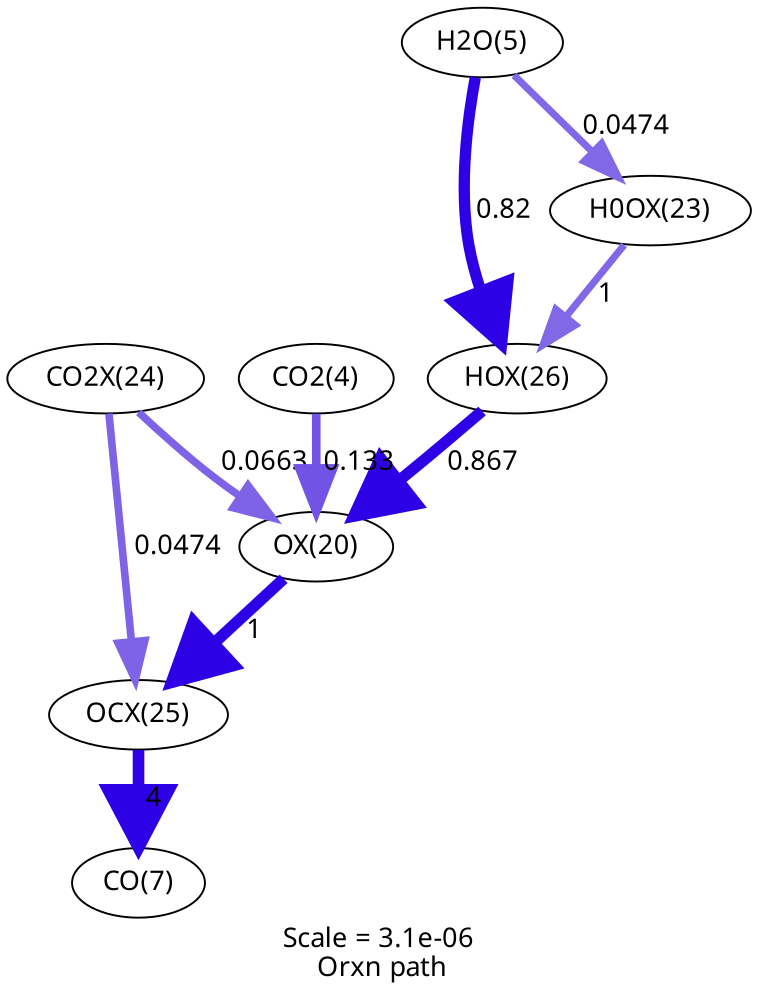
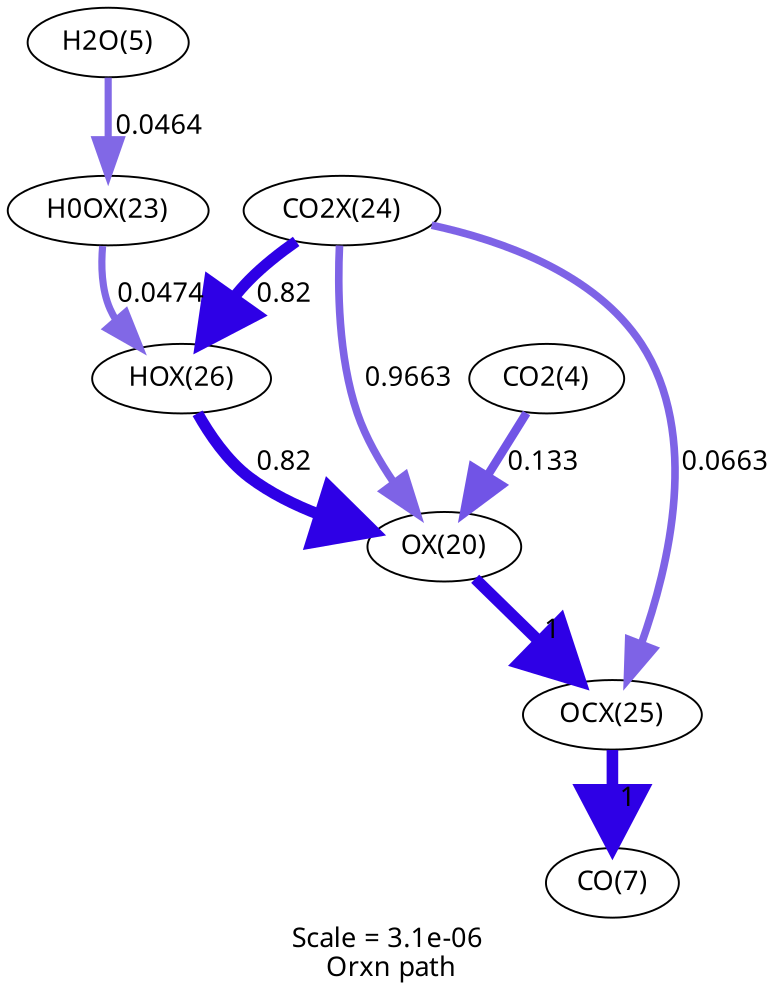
(622, 127) -> (156, 127)
(464, 185) -> (263, 267)
(603, 295) -> (157, 295)
(261, 463) -> (405, 379)
(480, 463) -> (281, 463)
(174, 547) -> (722, 463)
(151, 799) -> (625, 799)
